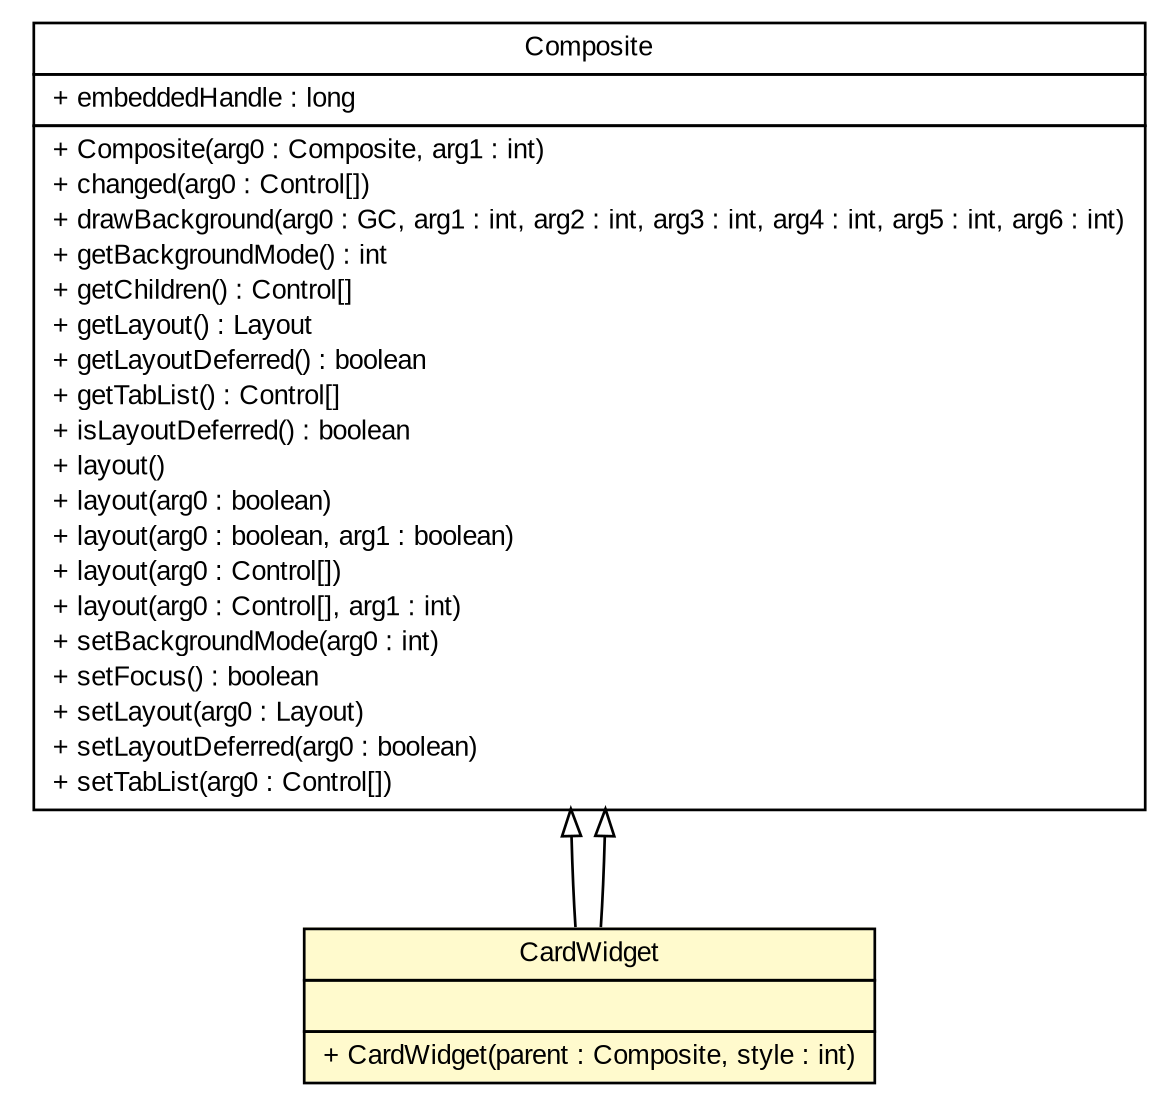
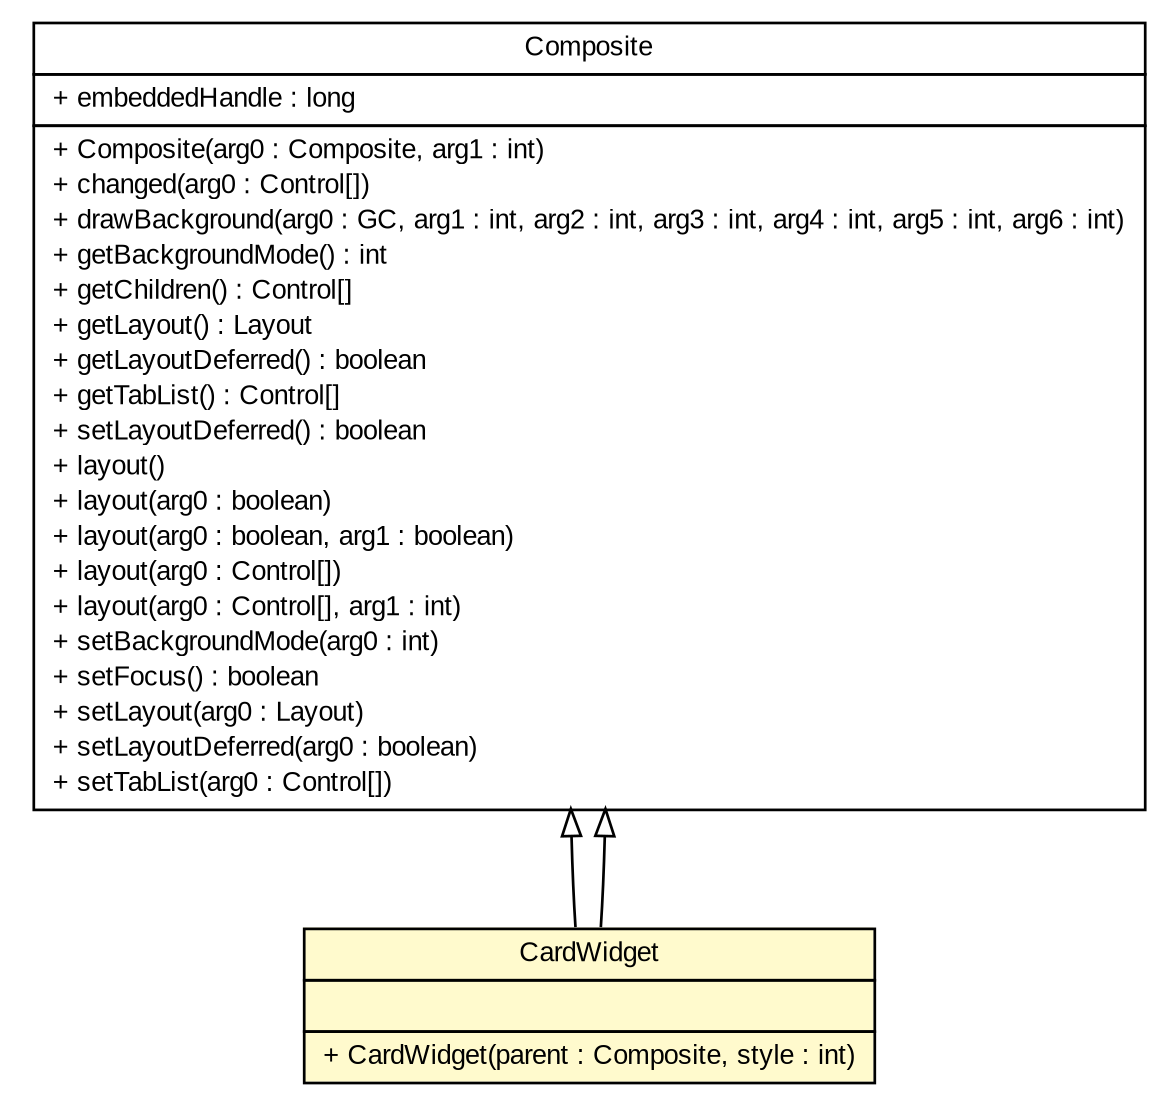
(233, 431) -> (241, 431)
